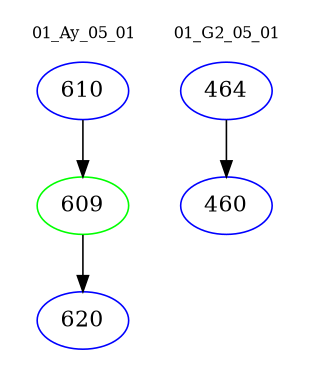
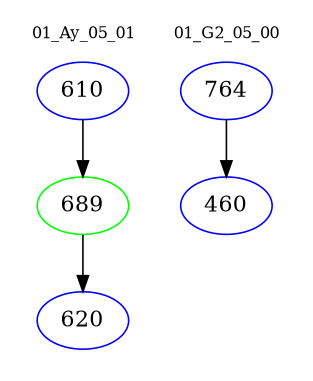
(227, 34) -> (227, 34)
(226, 91) -> (226, 91)
(83, 206) -> (83, 206)
